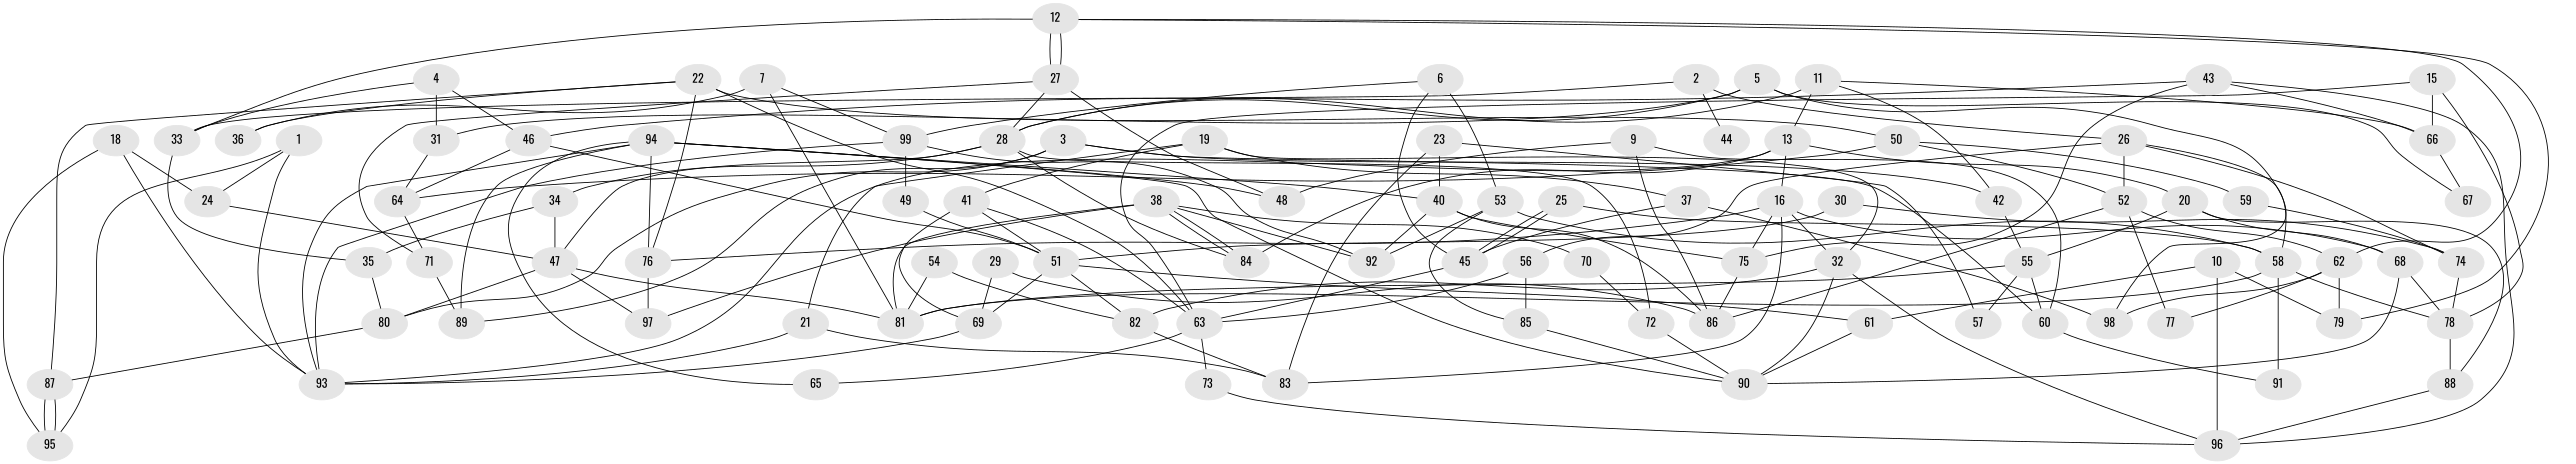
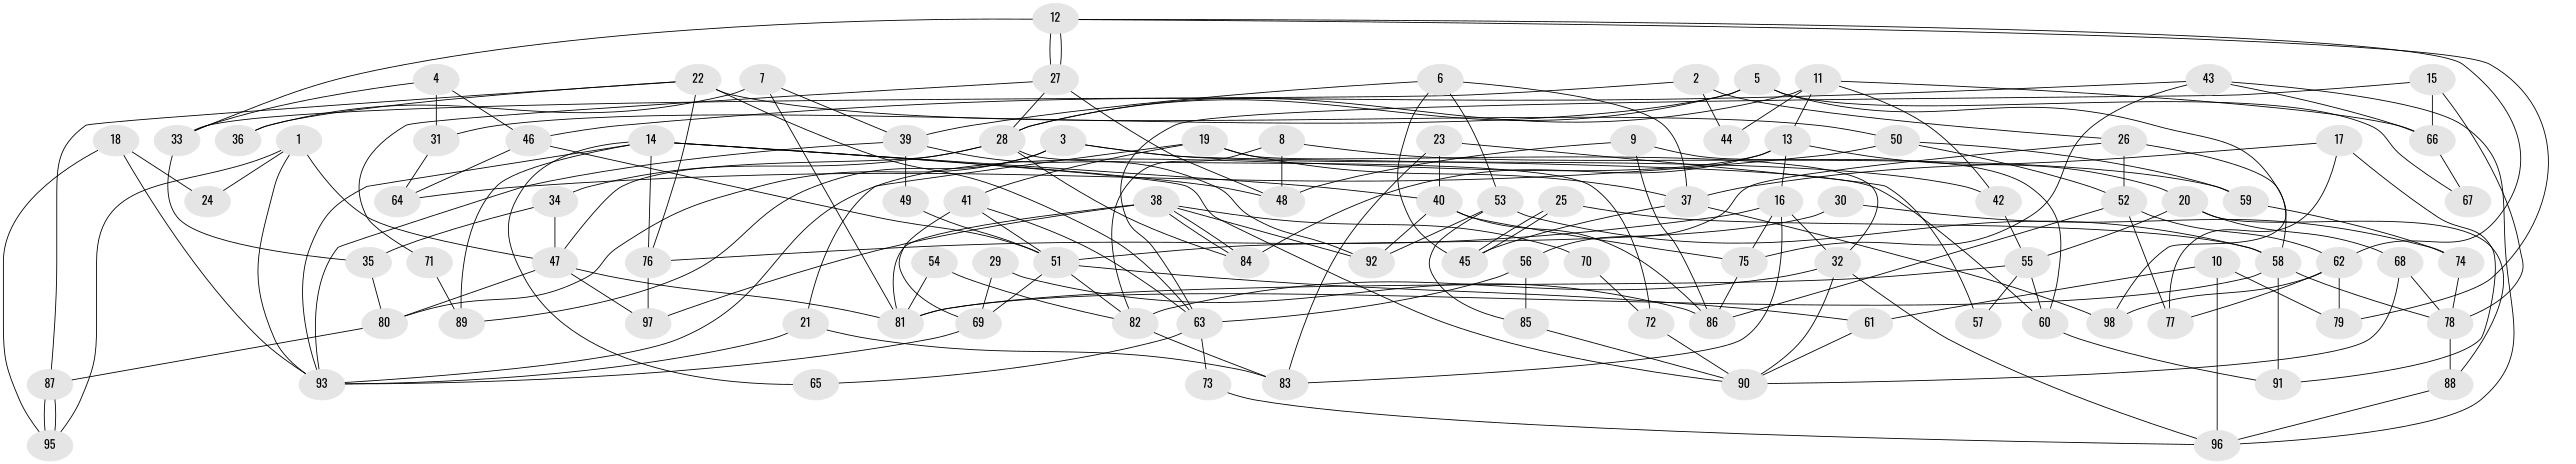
none -> (1772, 110)
none -> (1662, 124)
(652, 141) -> (652, 141)
(906, 141) -> (906, 141)
none -> (1282, 141)
none -> (2339, 141)
(2298, 188) -> none
(366, 230) -> (407, 232)
(413, 232) -> none
(2046, 236) -> none
(1277, 306) -> none
